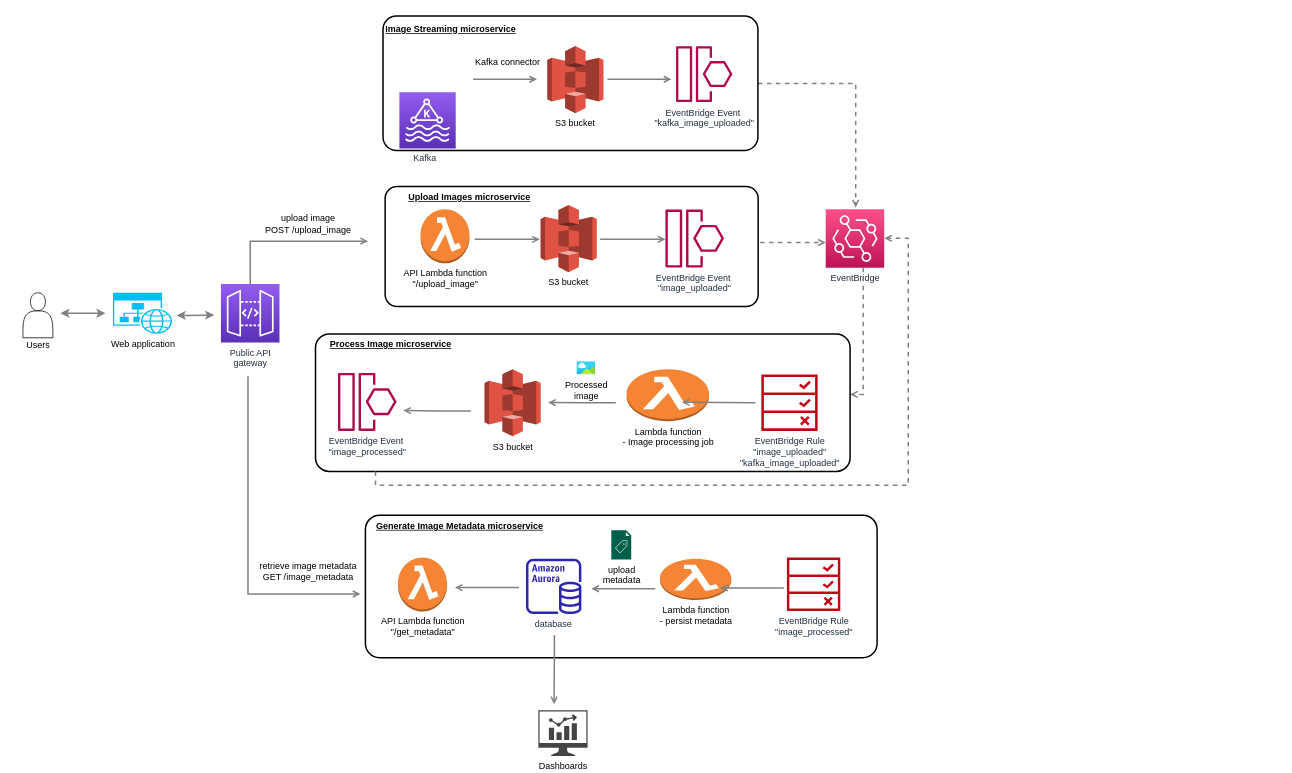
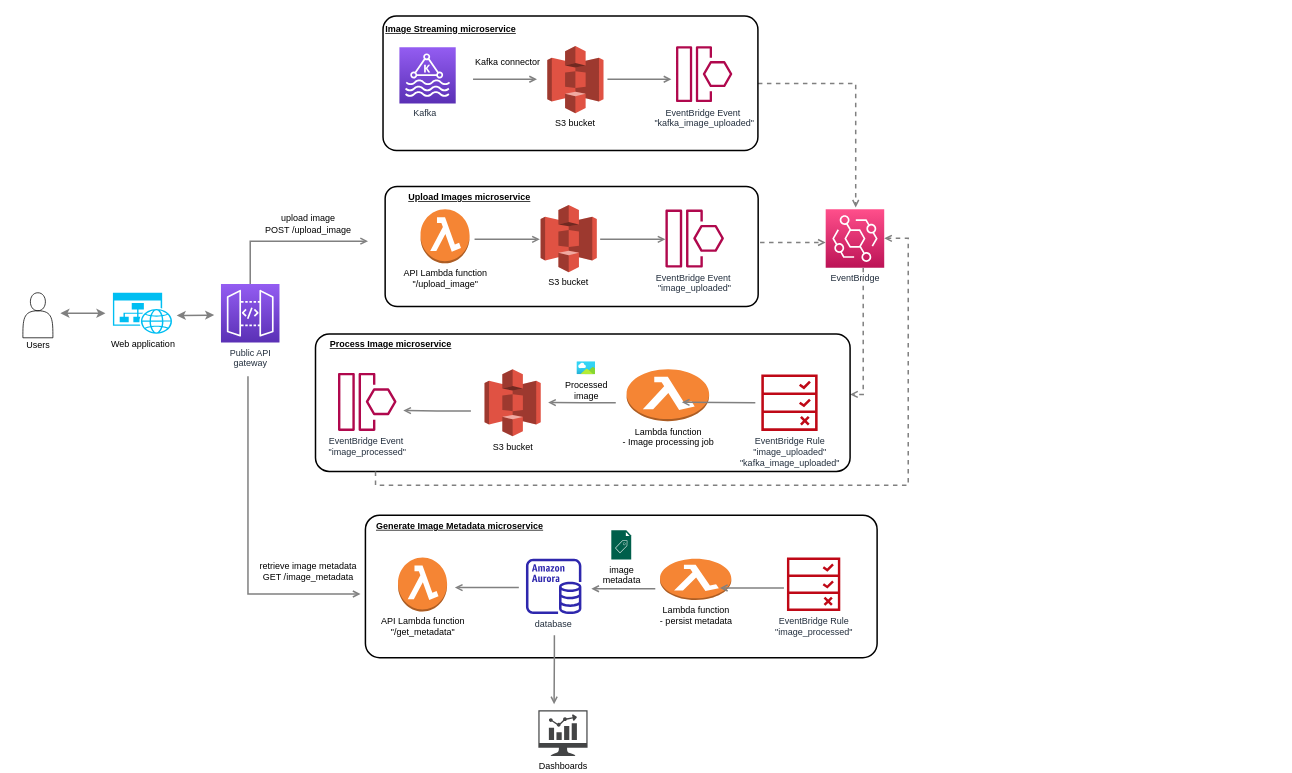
(427, 120) -> (427, 75)
(622, 575) -> (622, 575)
